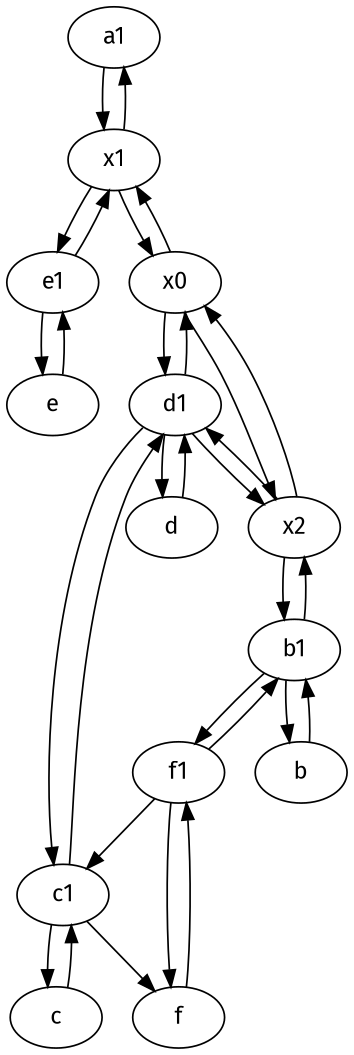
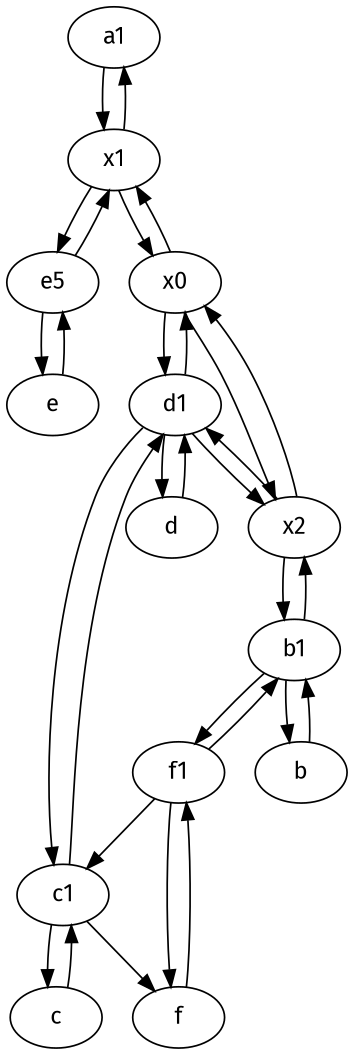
(53, 282) -> (53, 282)
